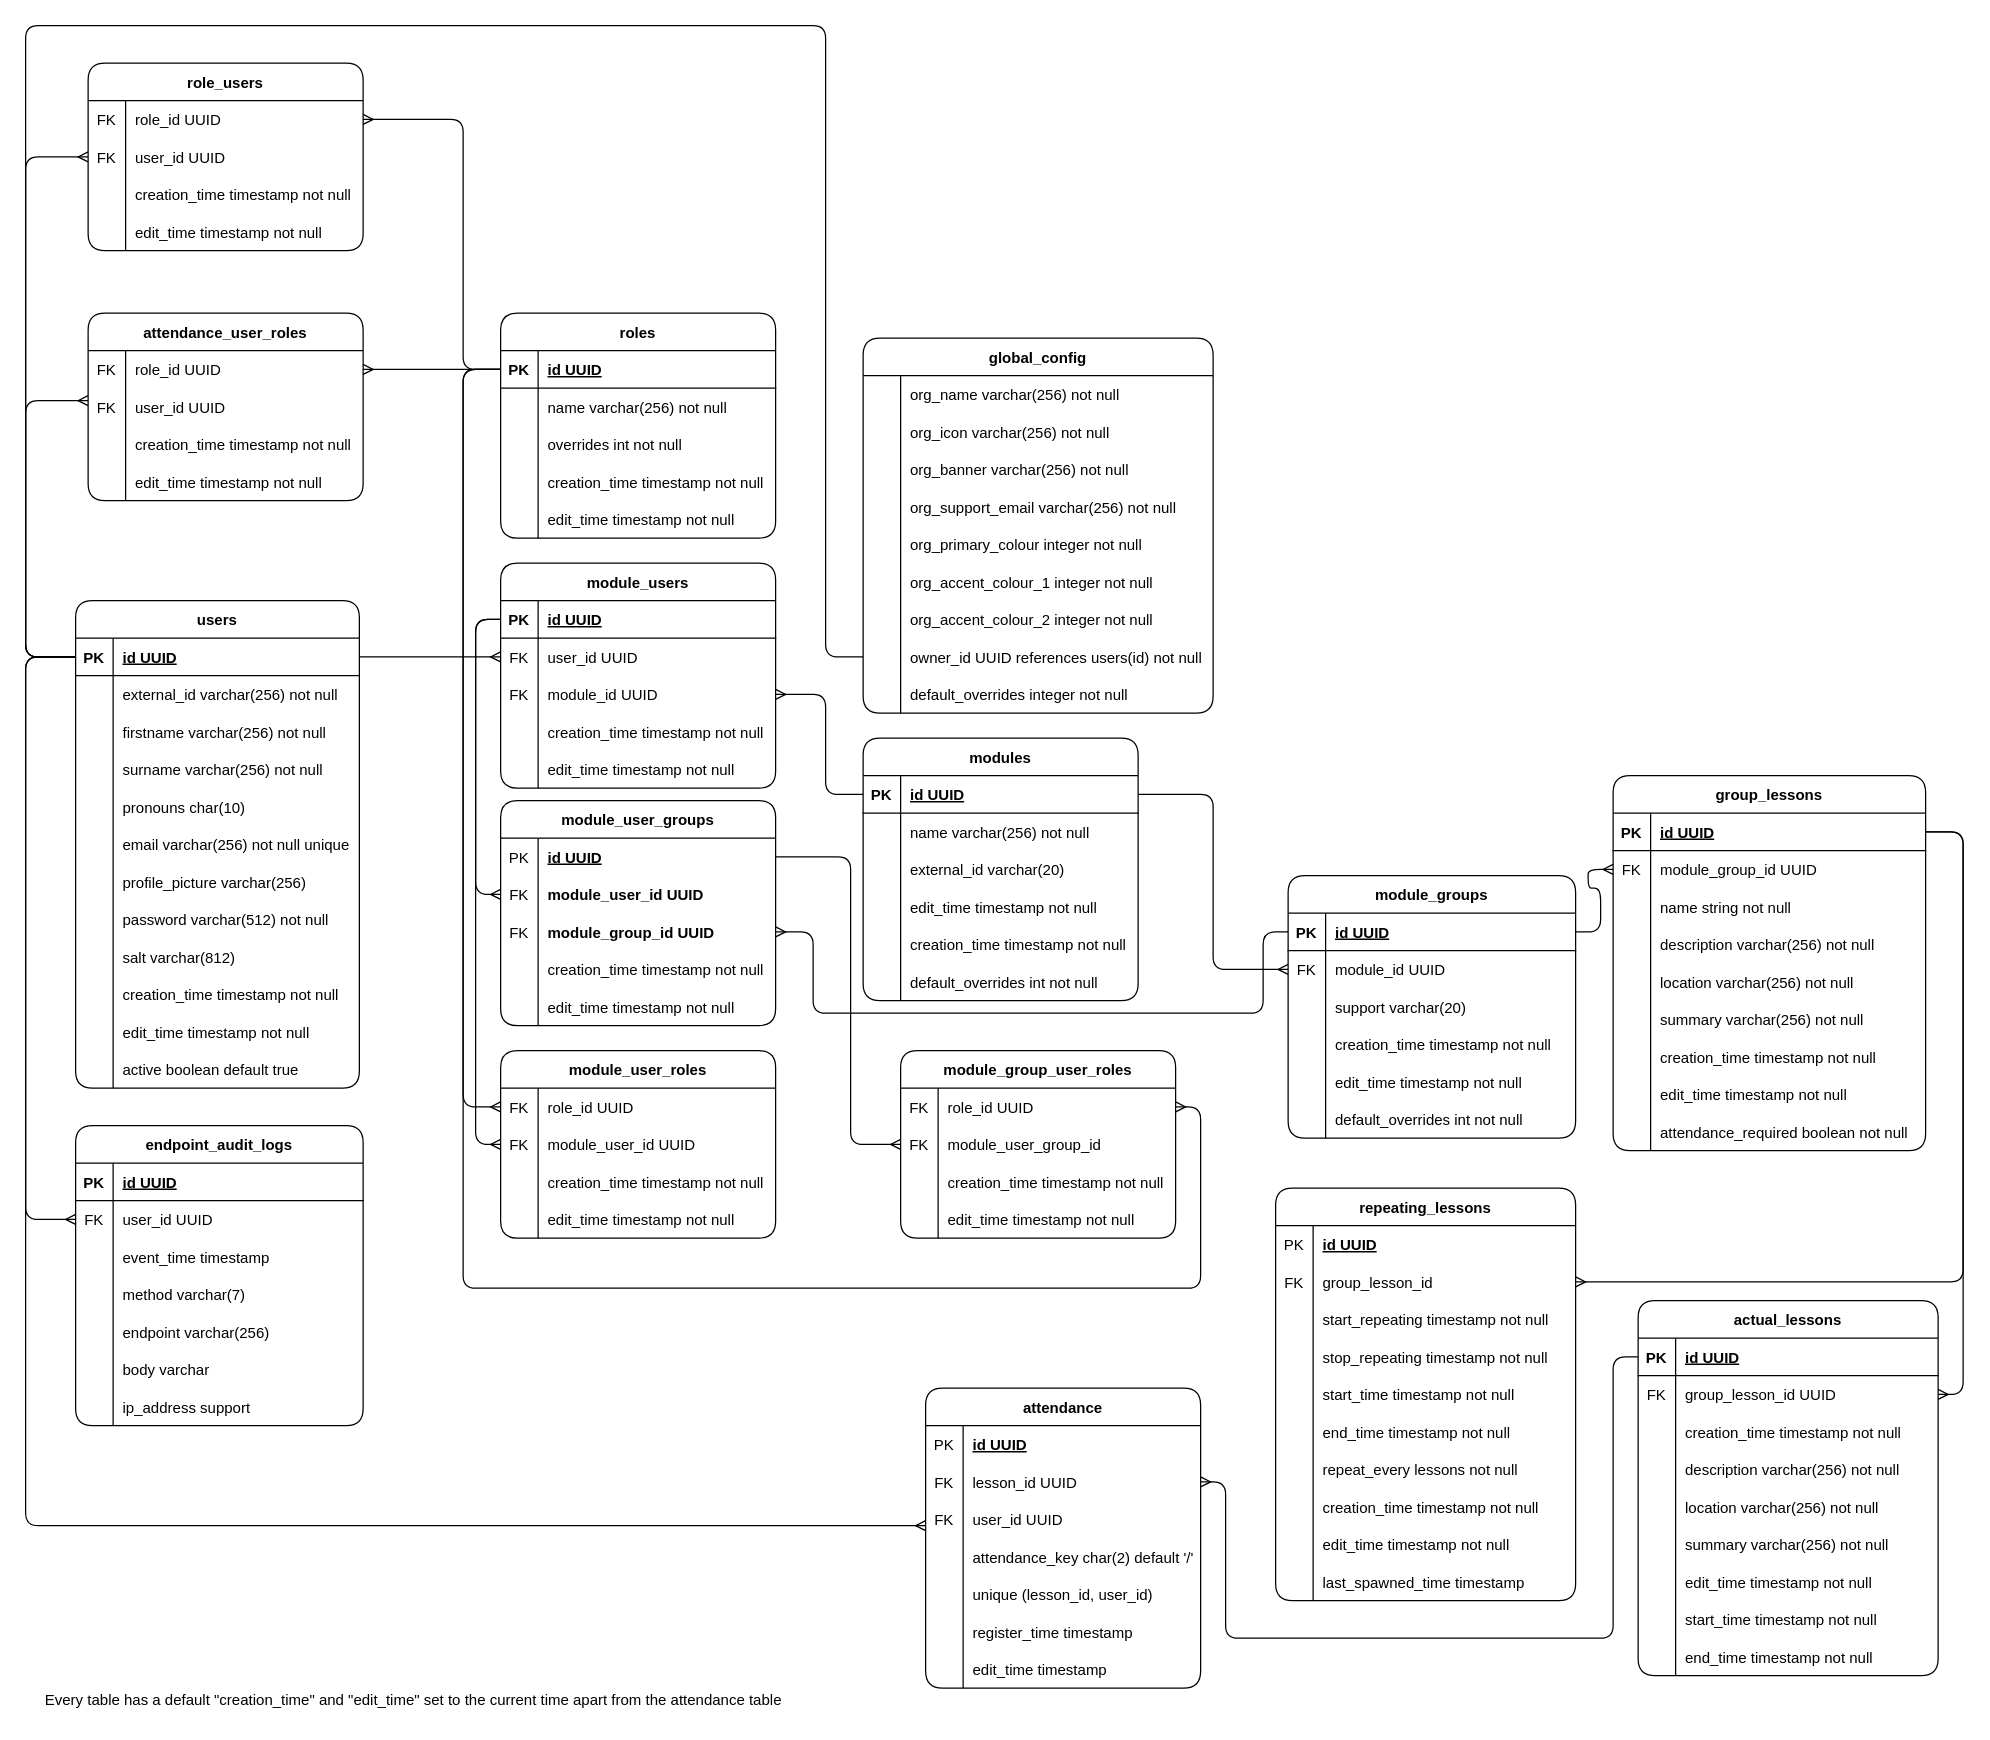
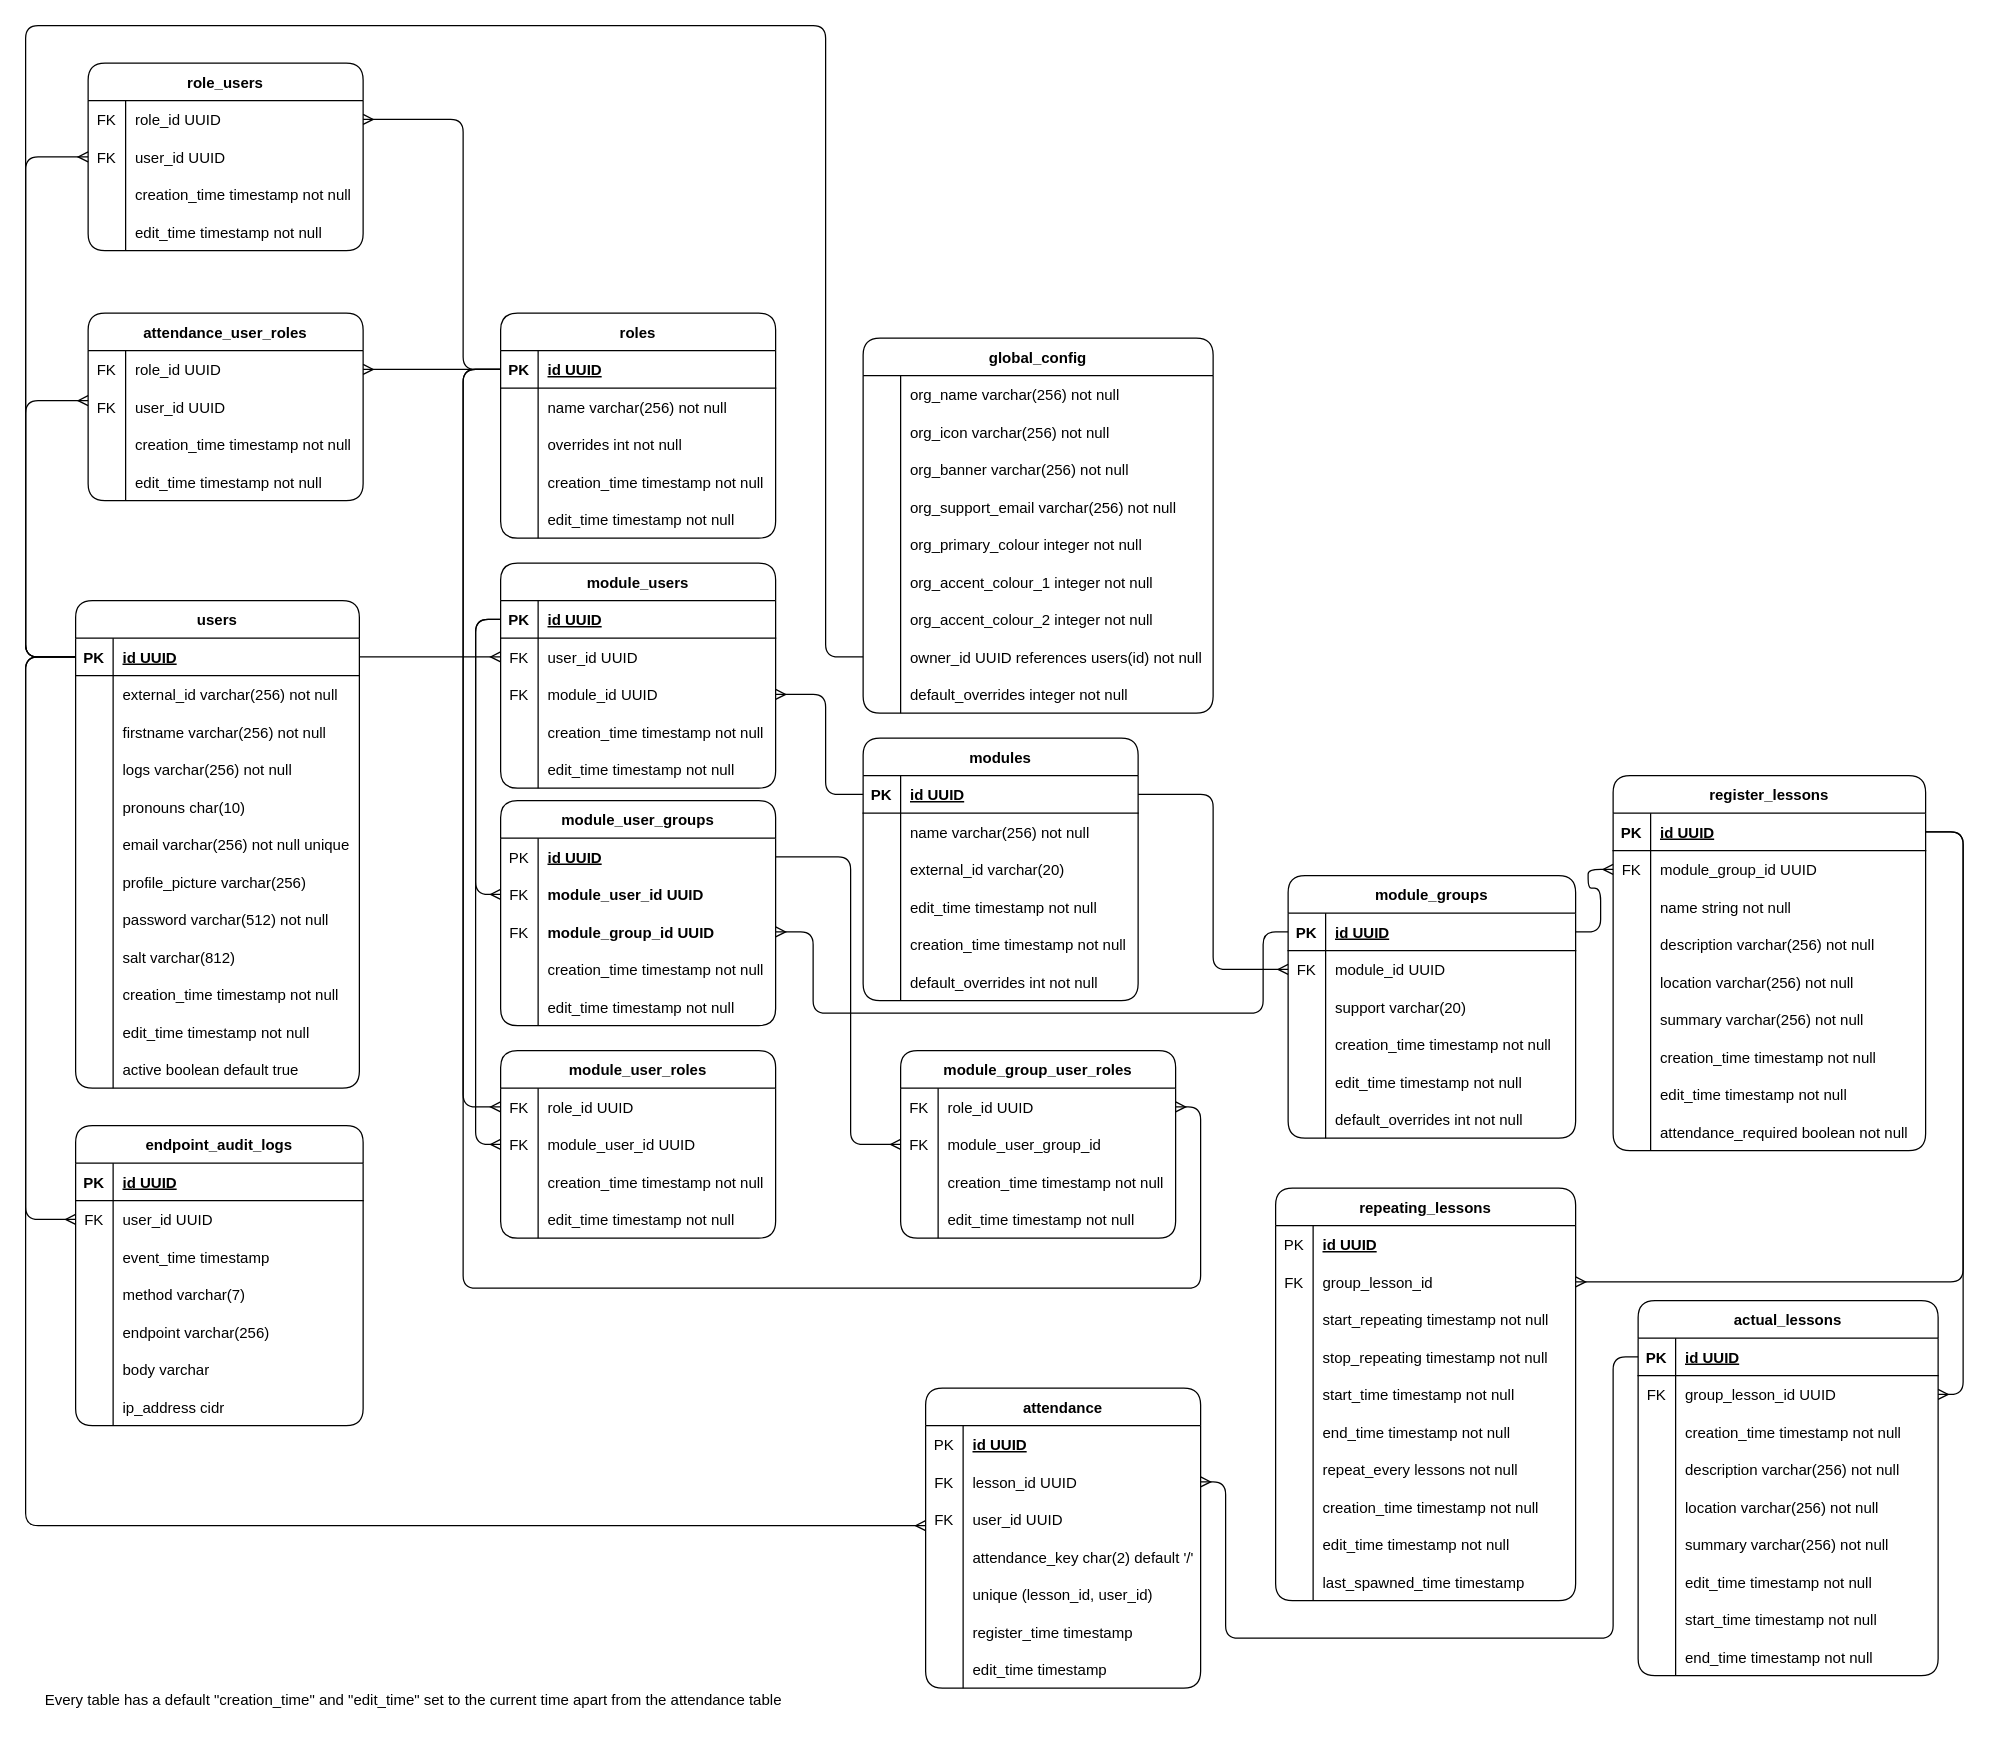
(235, 770) -> (220, 770)
(1769, 795) -> (1769, 795)
(194, 1408) -> (180, 1408)
